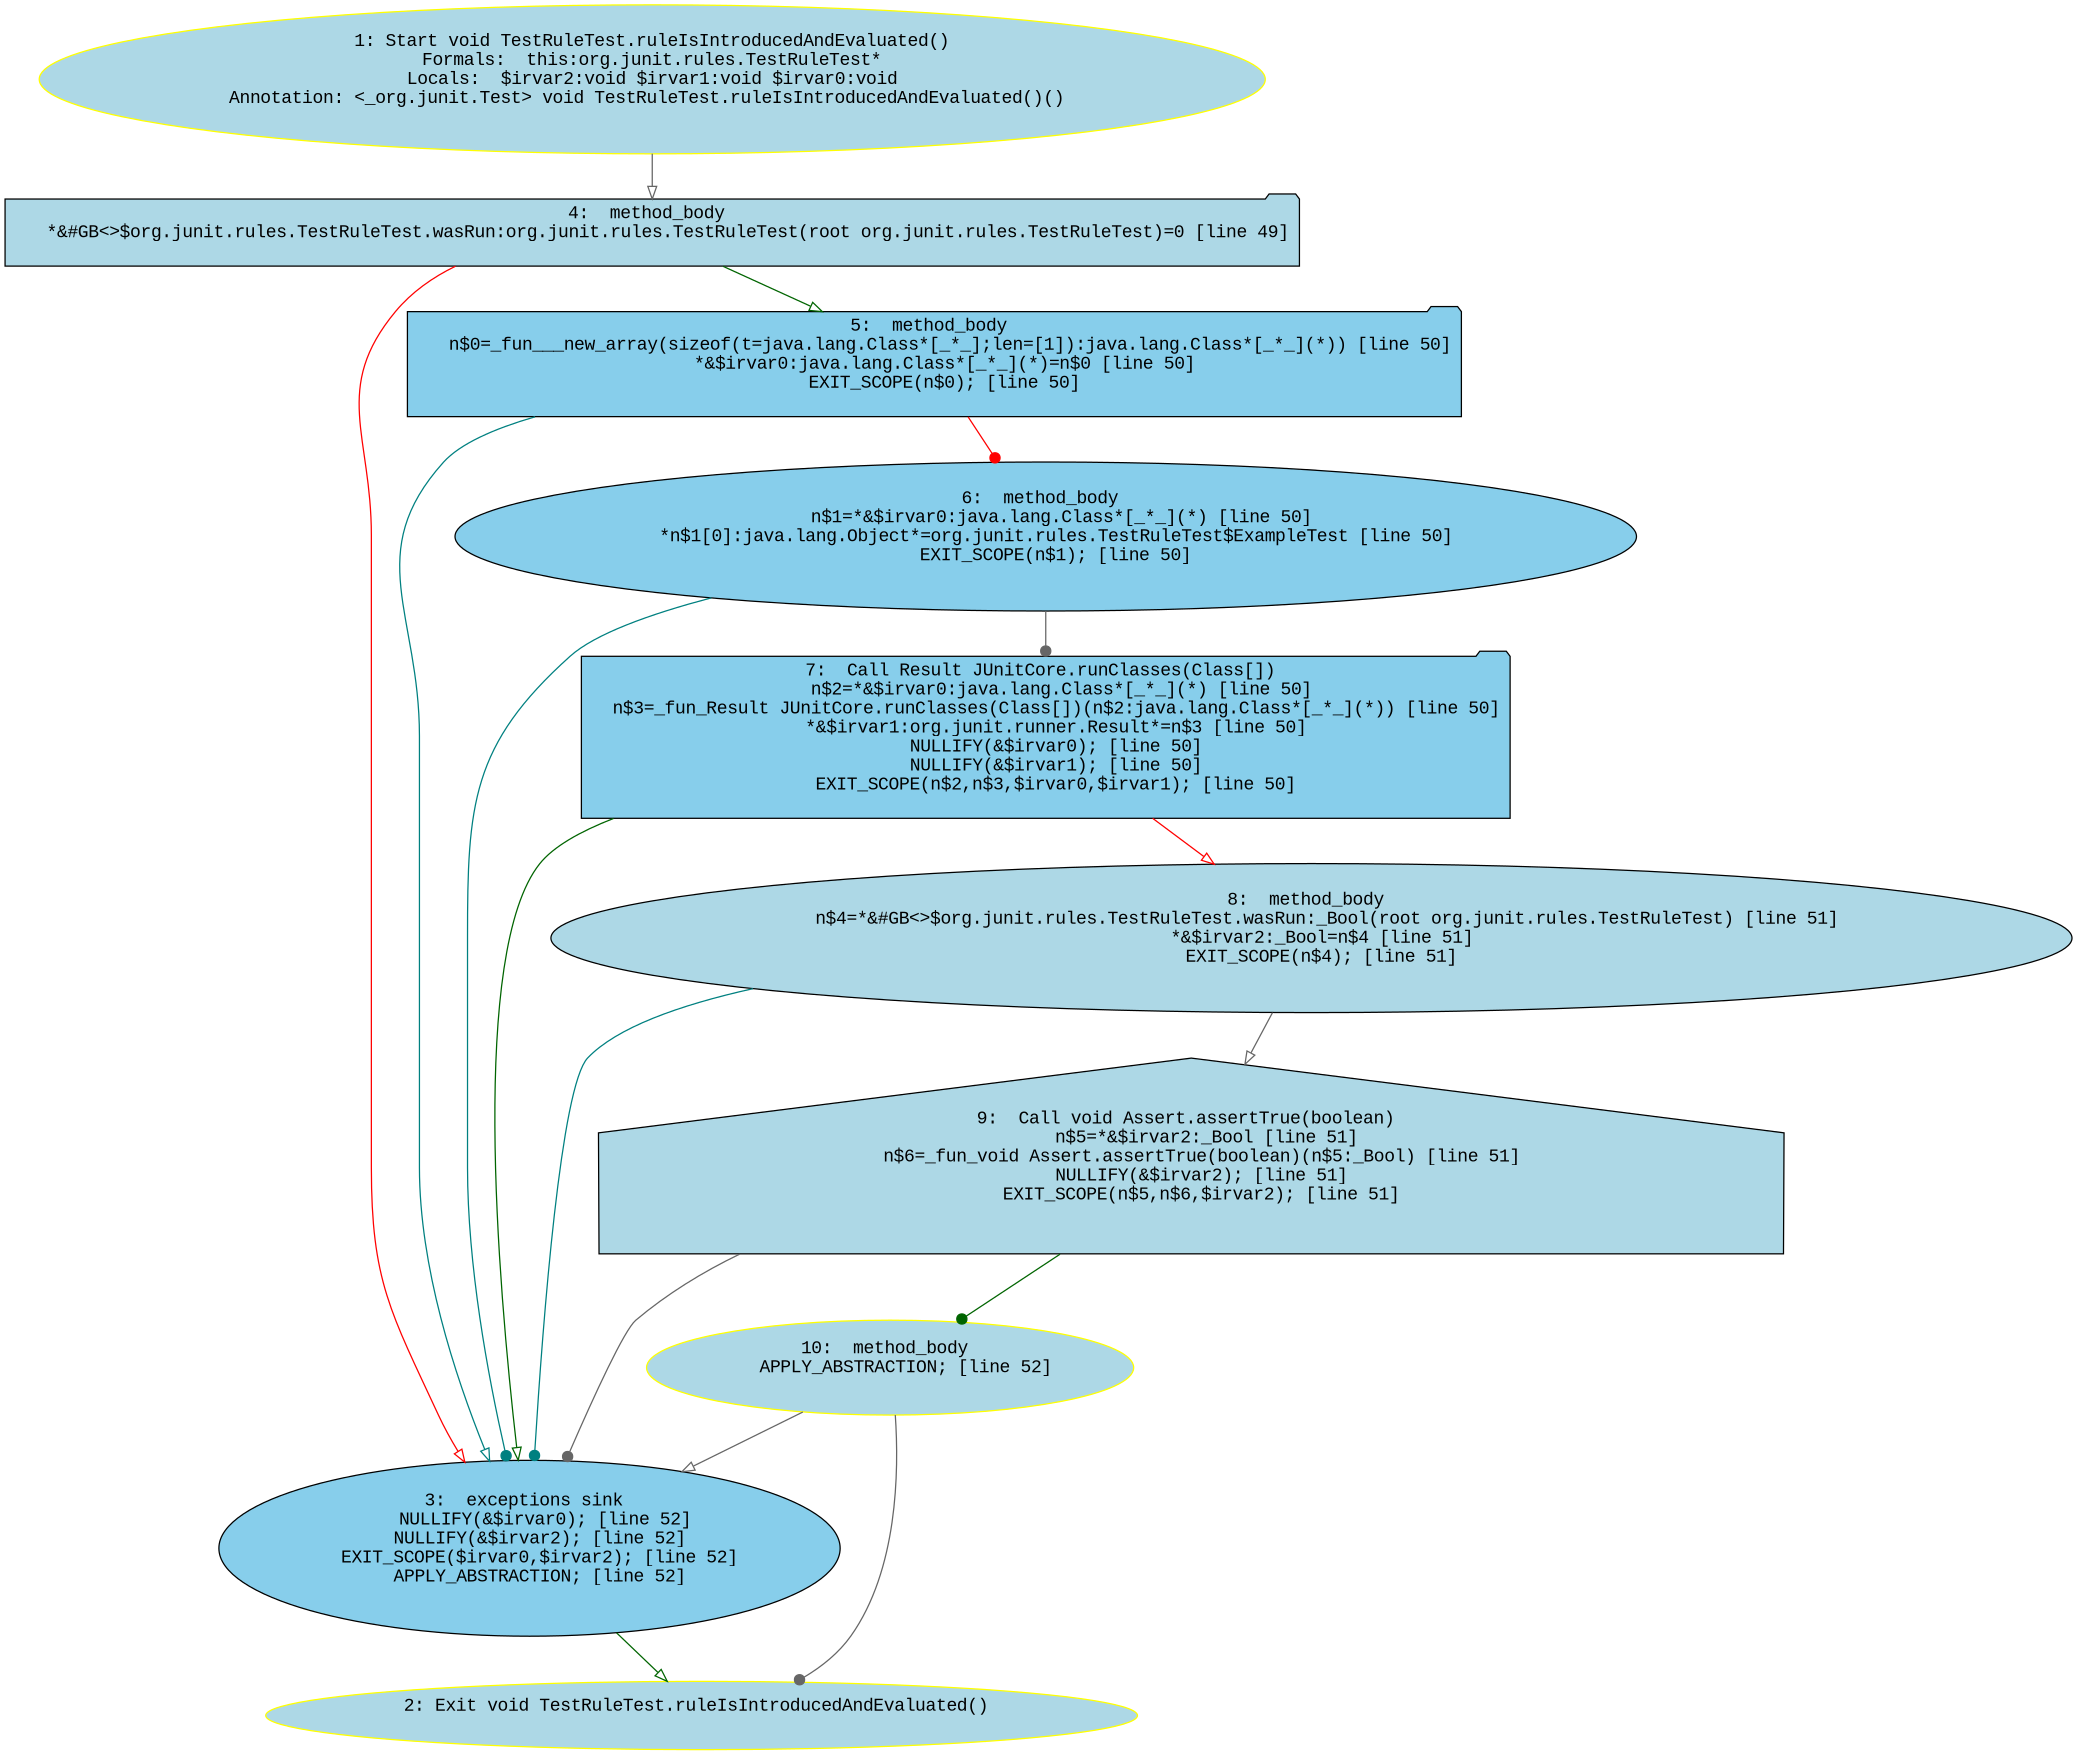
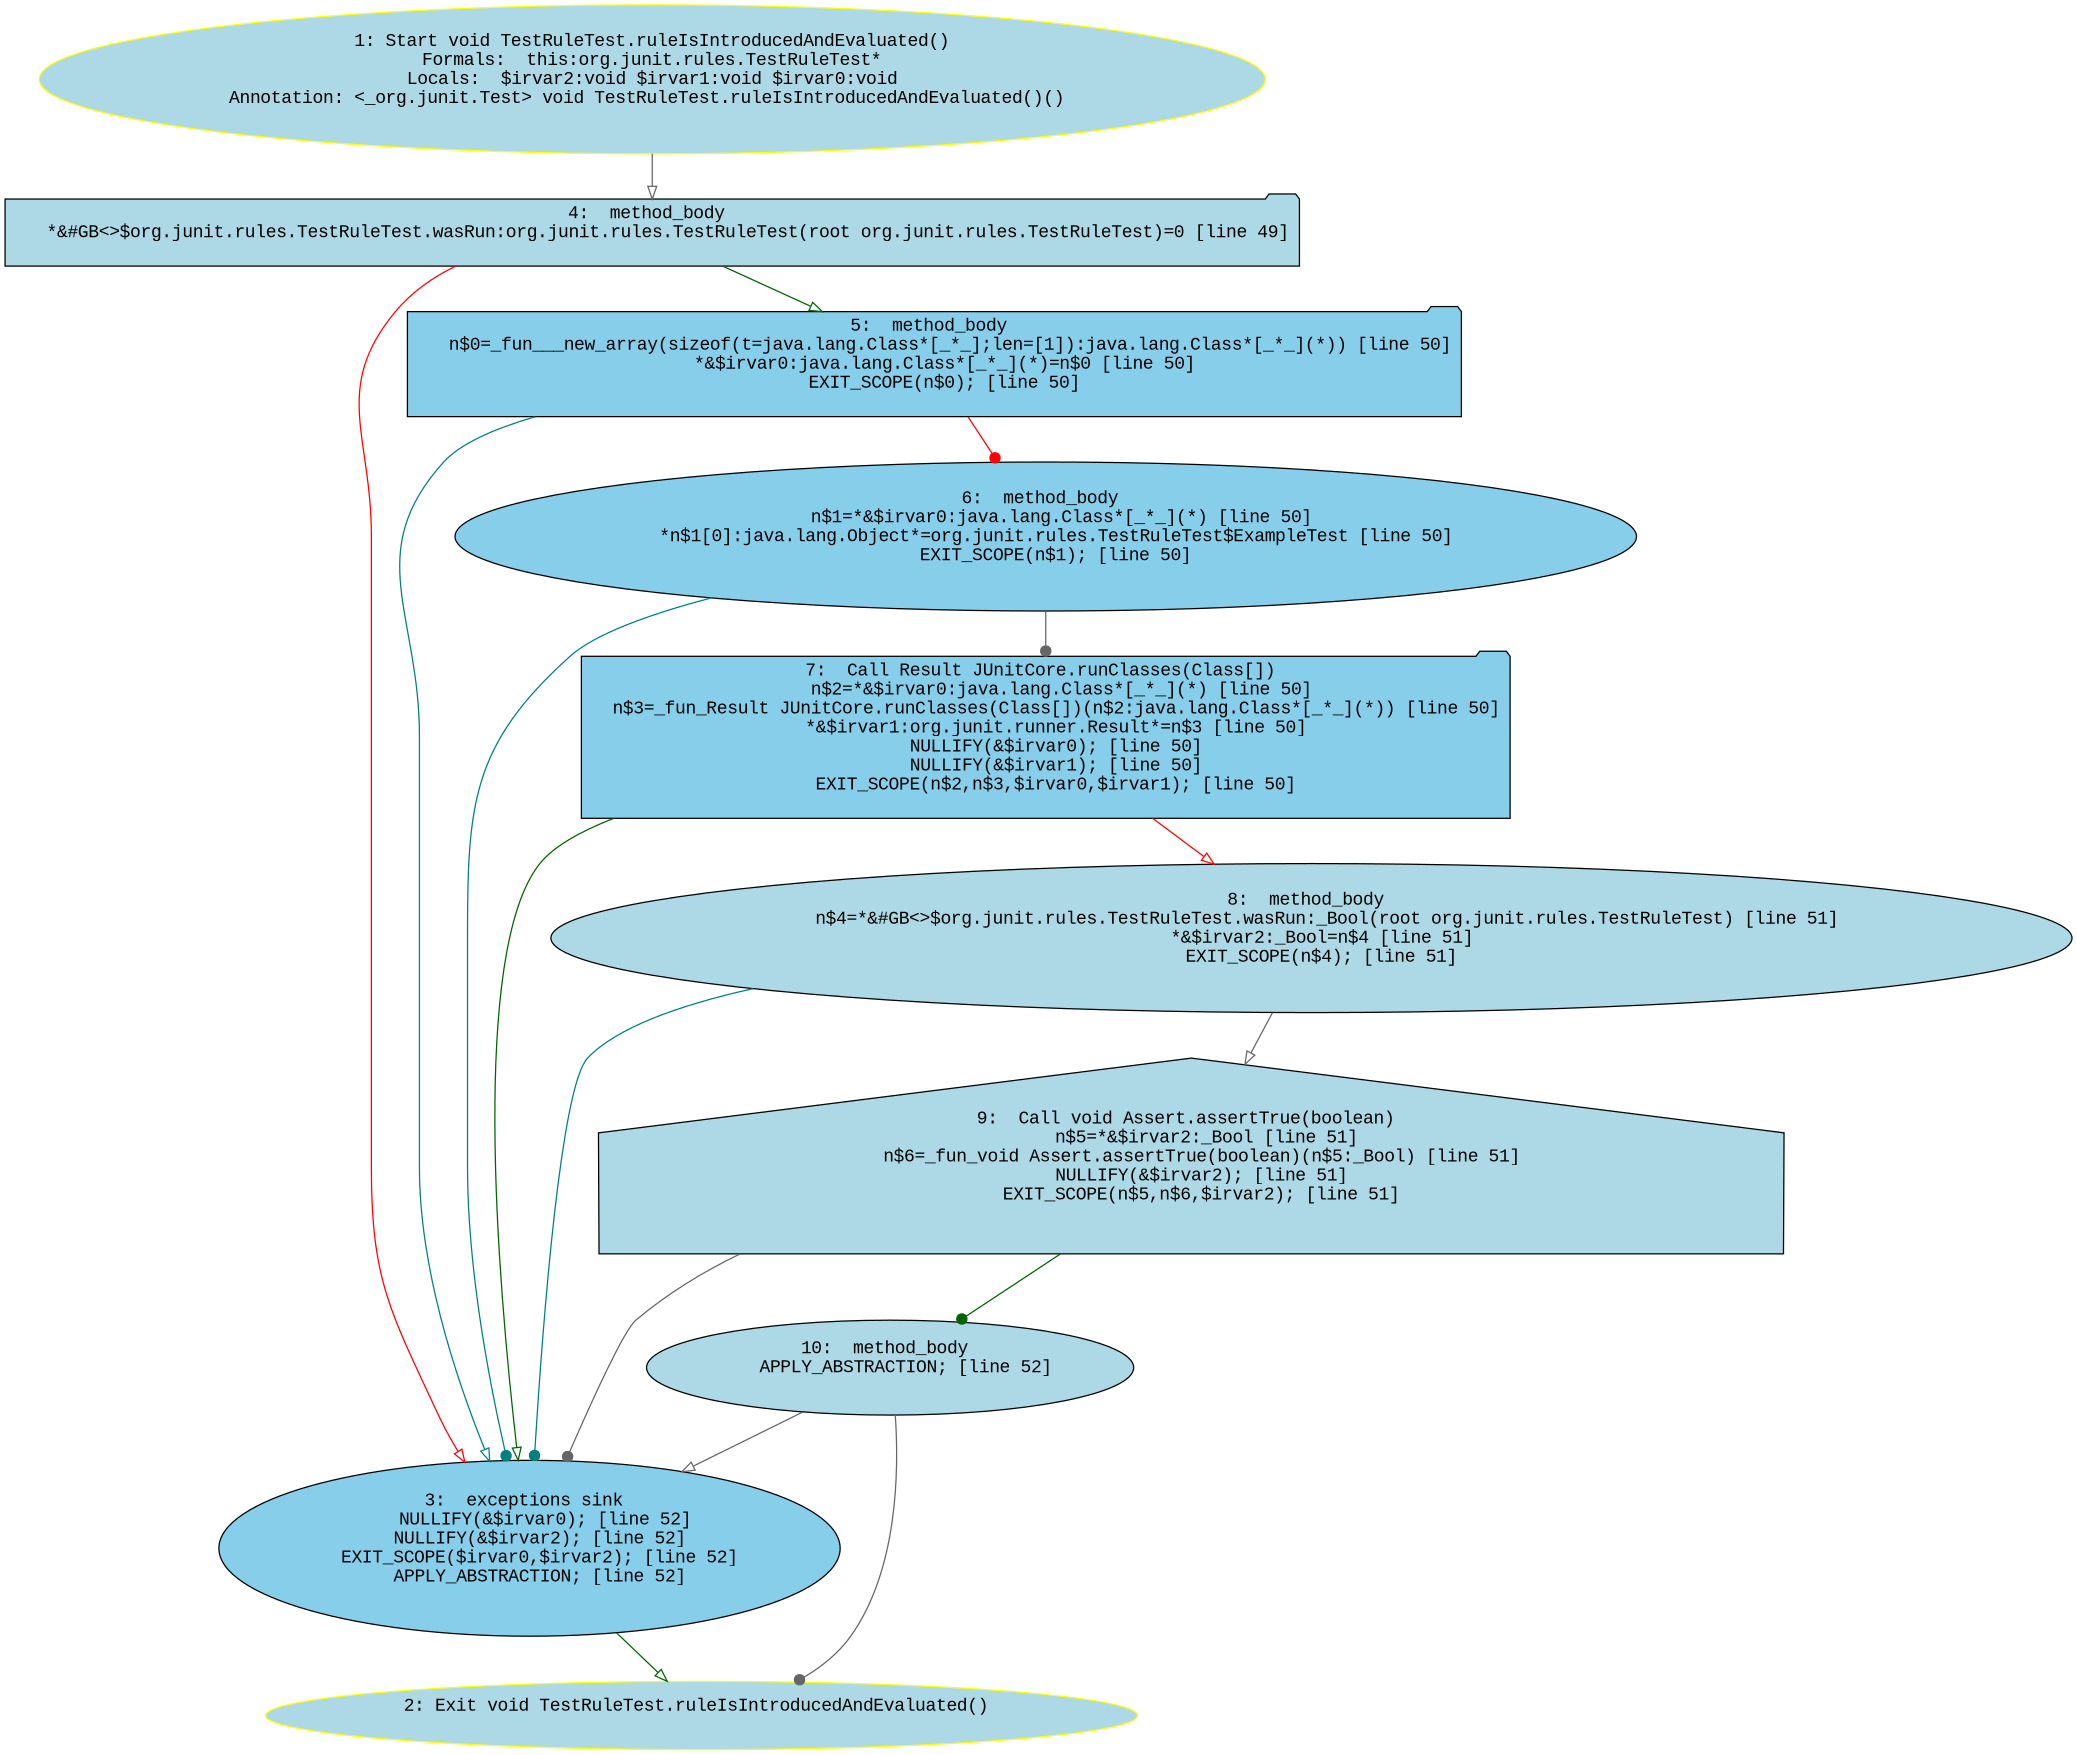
(890, 1368) -> (890, 1368)
